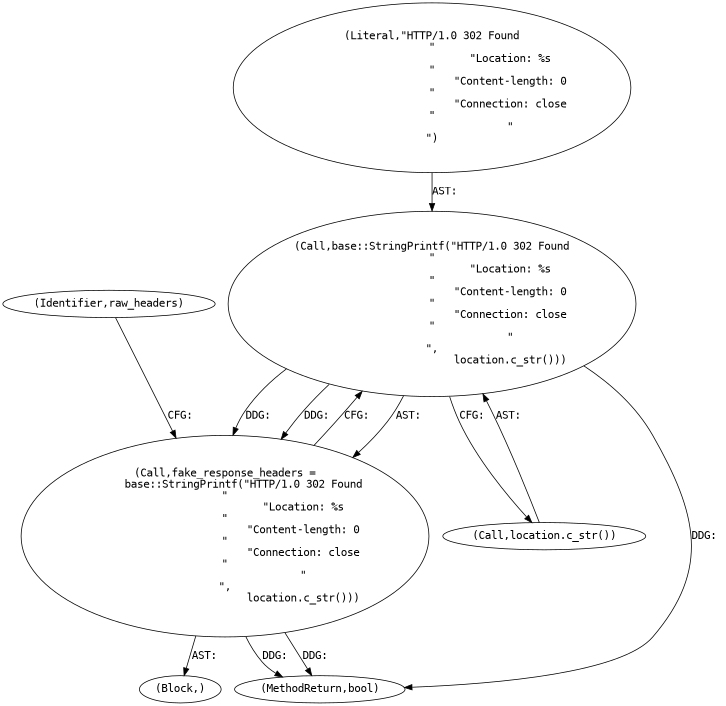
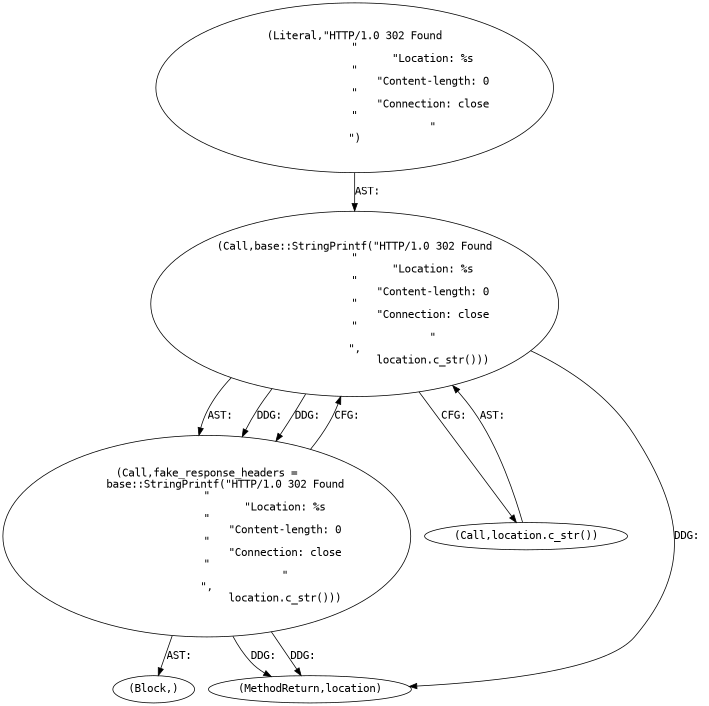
(109, 304) -> none
(320, 689) -> (310, 689)
